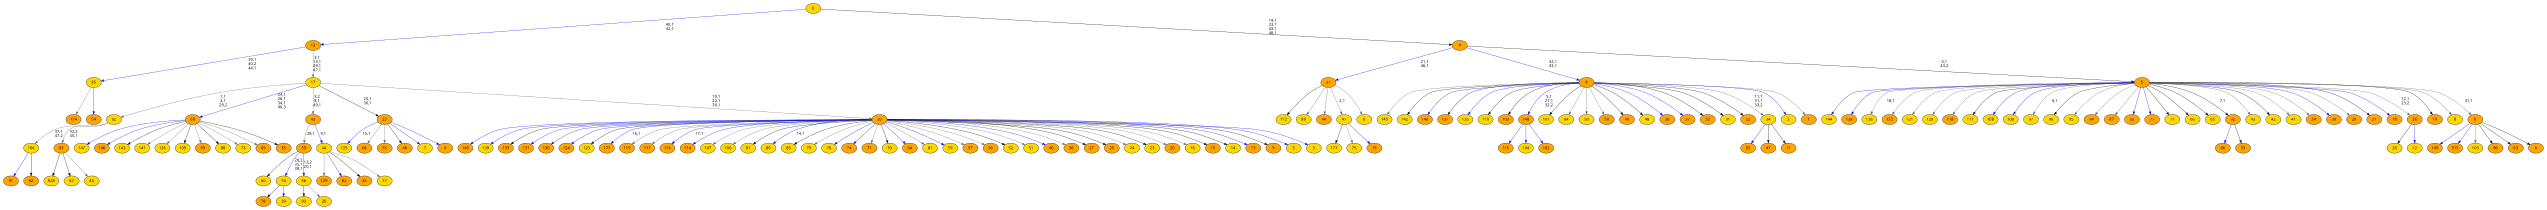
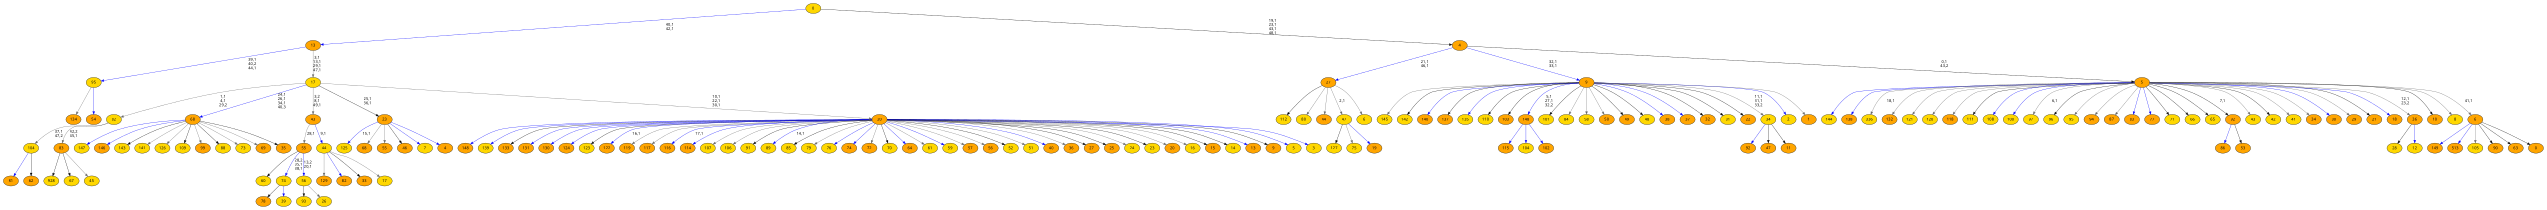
(1869, 120) -> (1869, 120)
